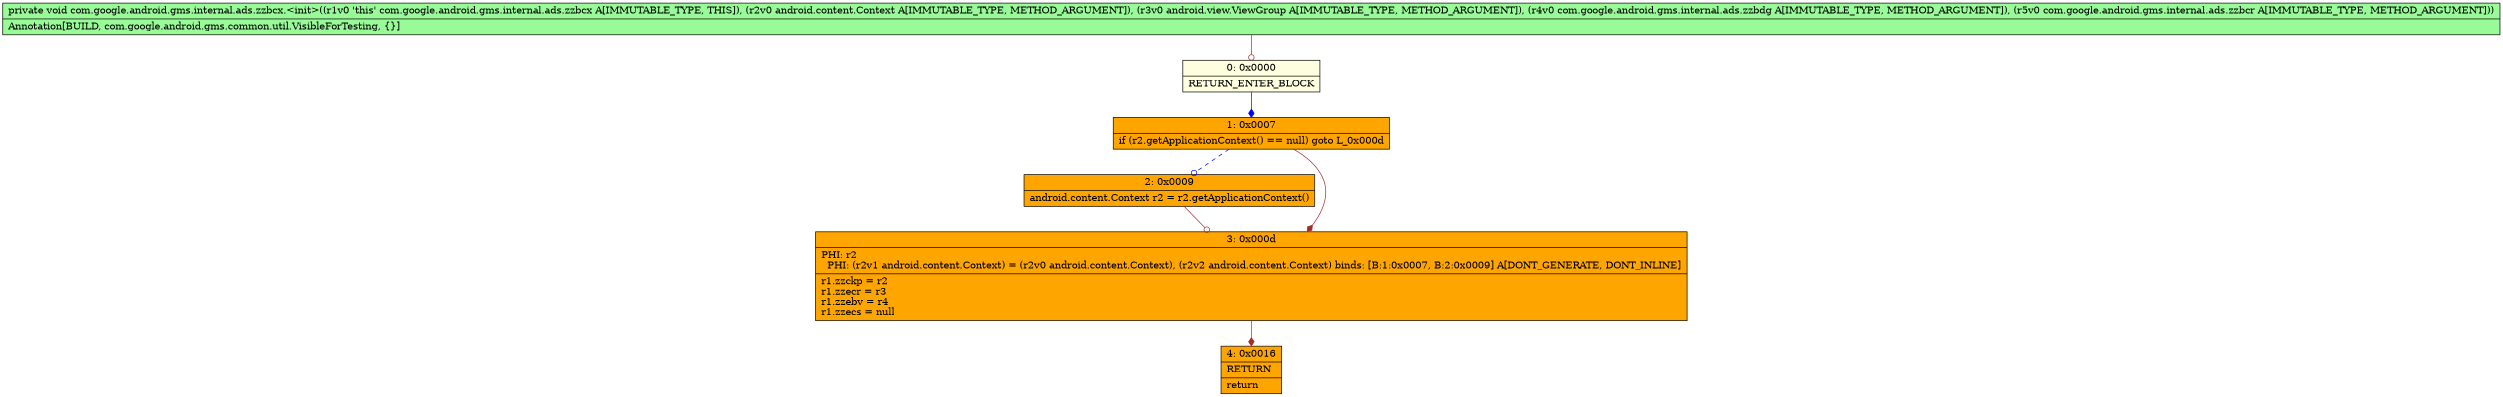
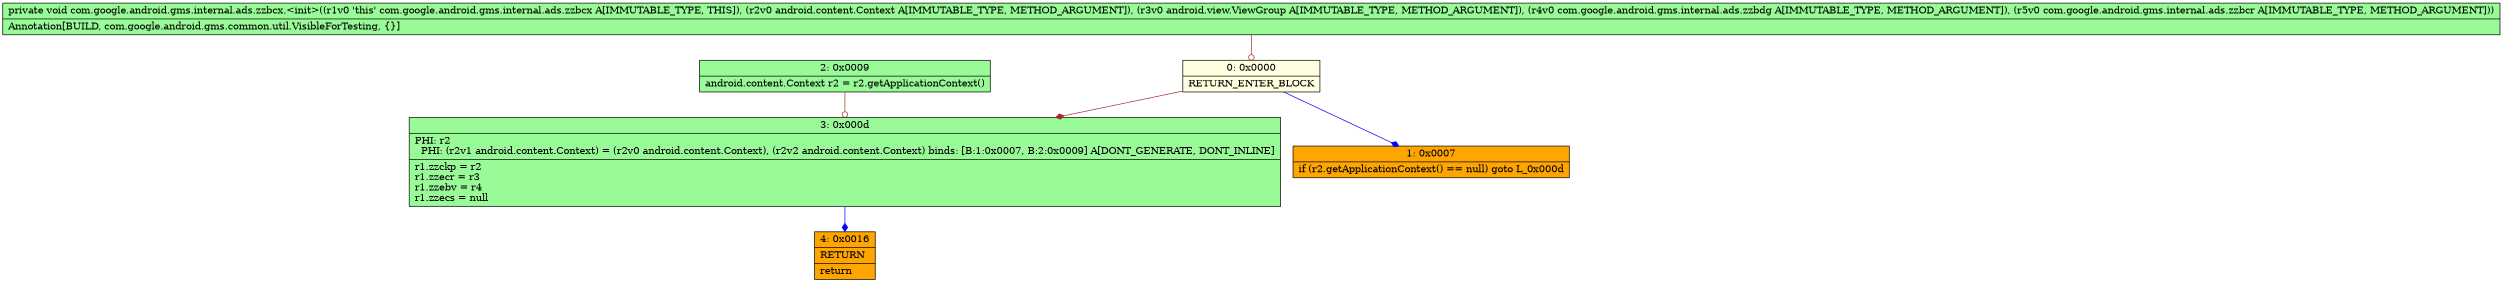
(1213, 160) -> none
(1324, 182) -> (1123, 103)
(1169, 190) -> (845, 76)
(1251, 276) -> (845, 162)
(1251, 329) -> (845, 215)
